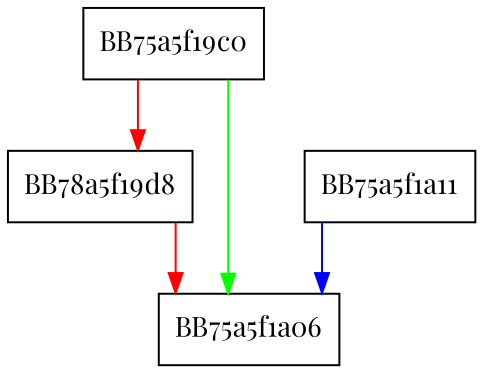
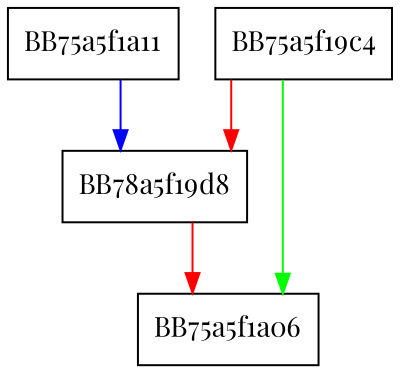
(174, 44) -> (304, 44)
(322, 248) -> (121, 105)
